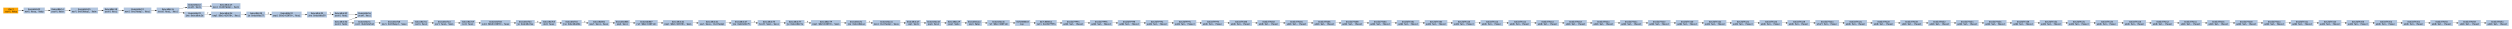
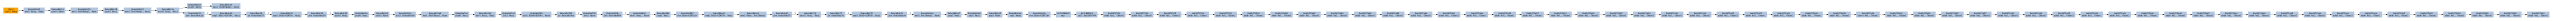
(352, 19) -> (371, 15)
